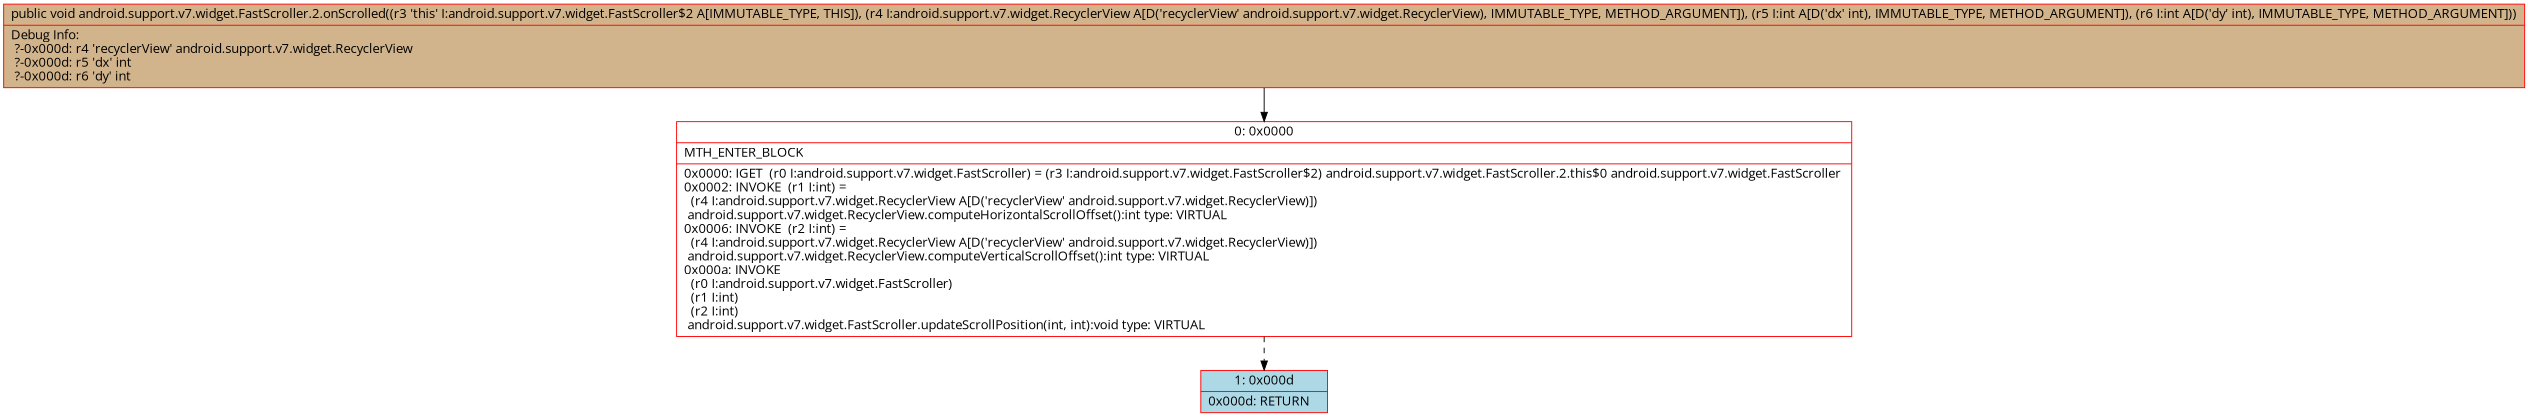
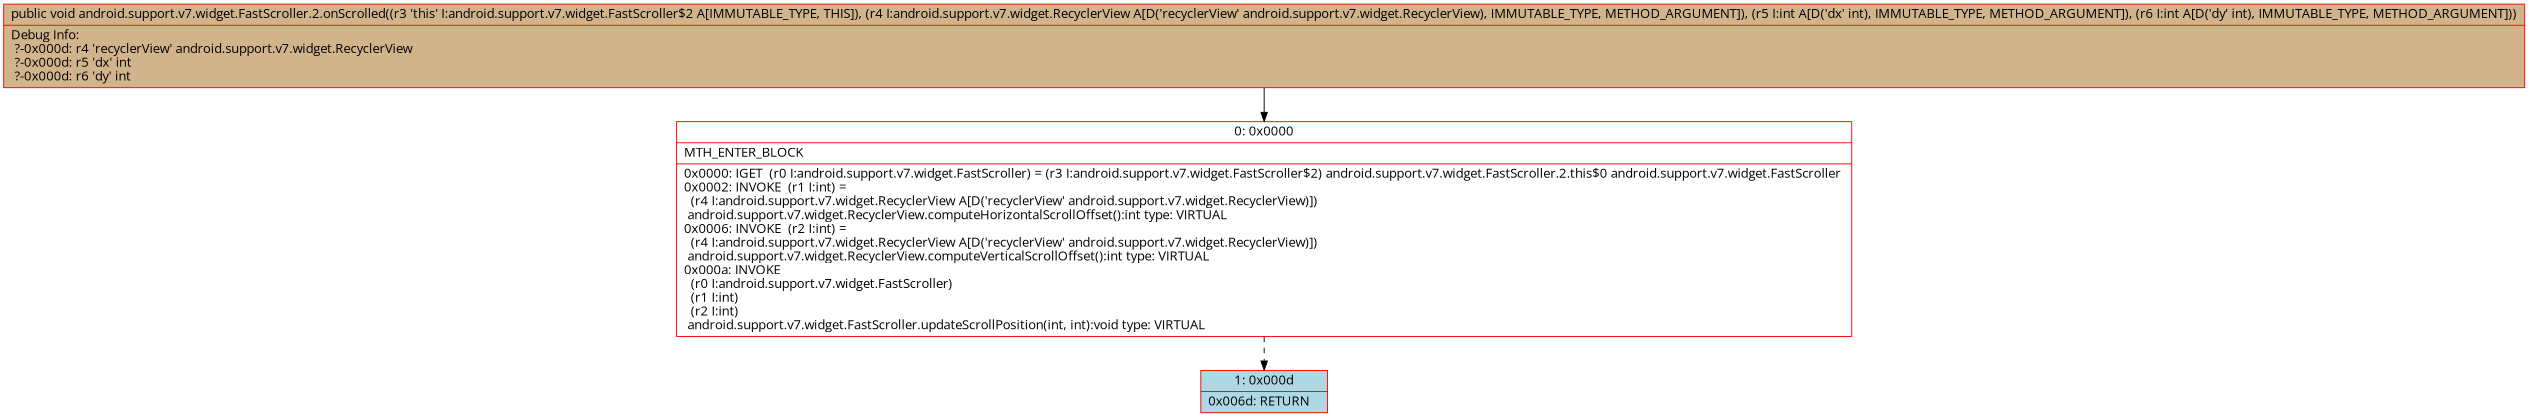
(1264, 402) -> (1264, 402)
